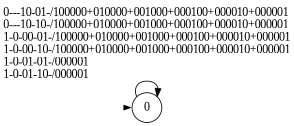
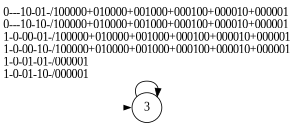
(147, 108) -> (147, 108)
